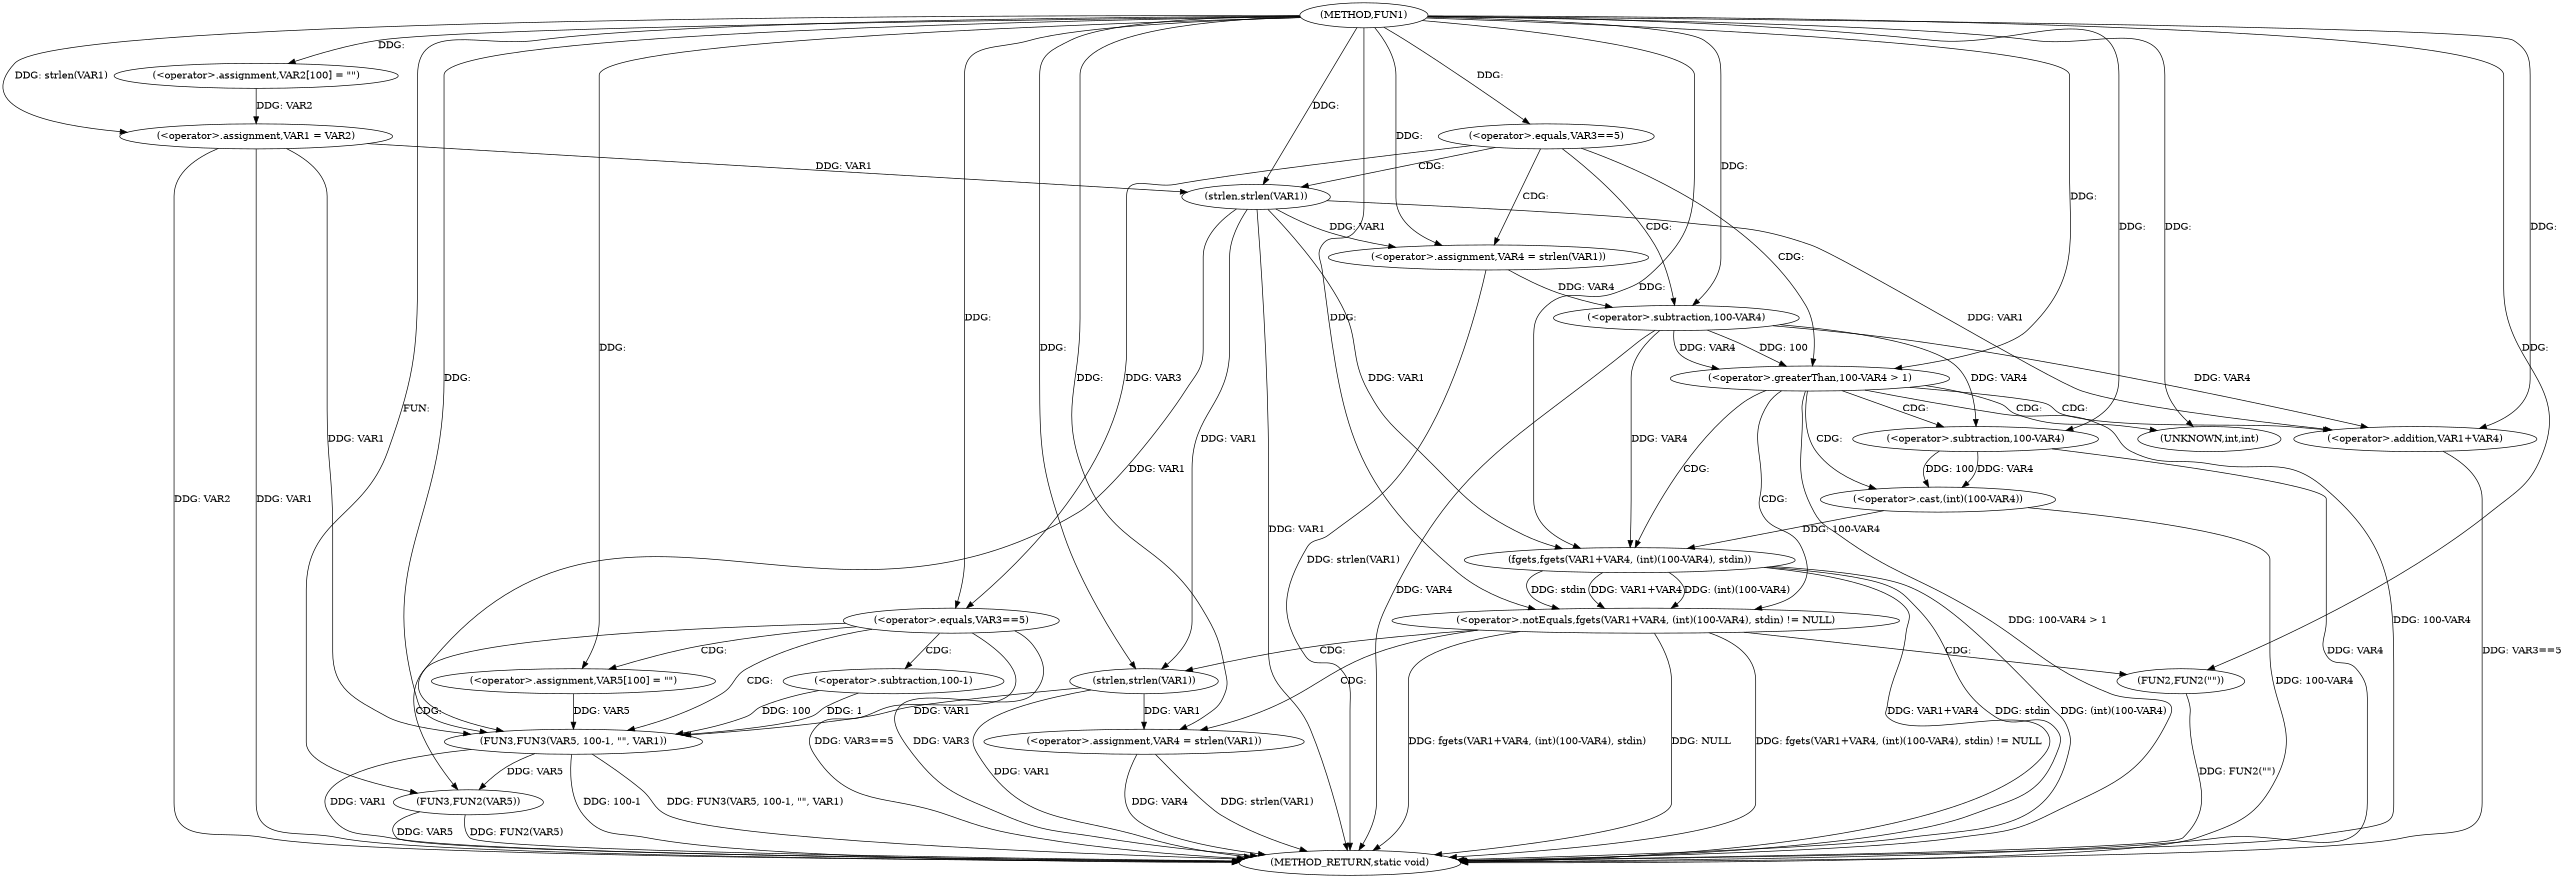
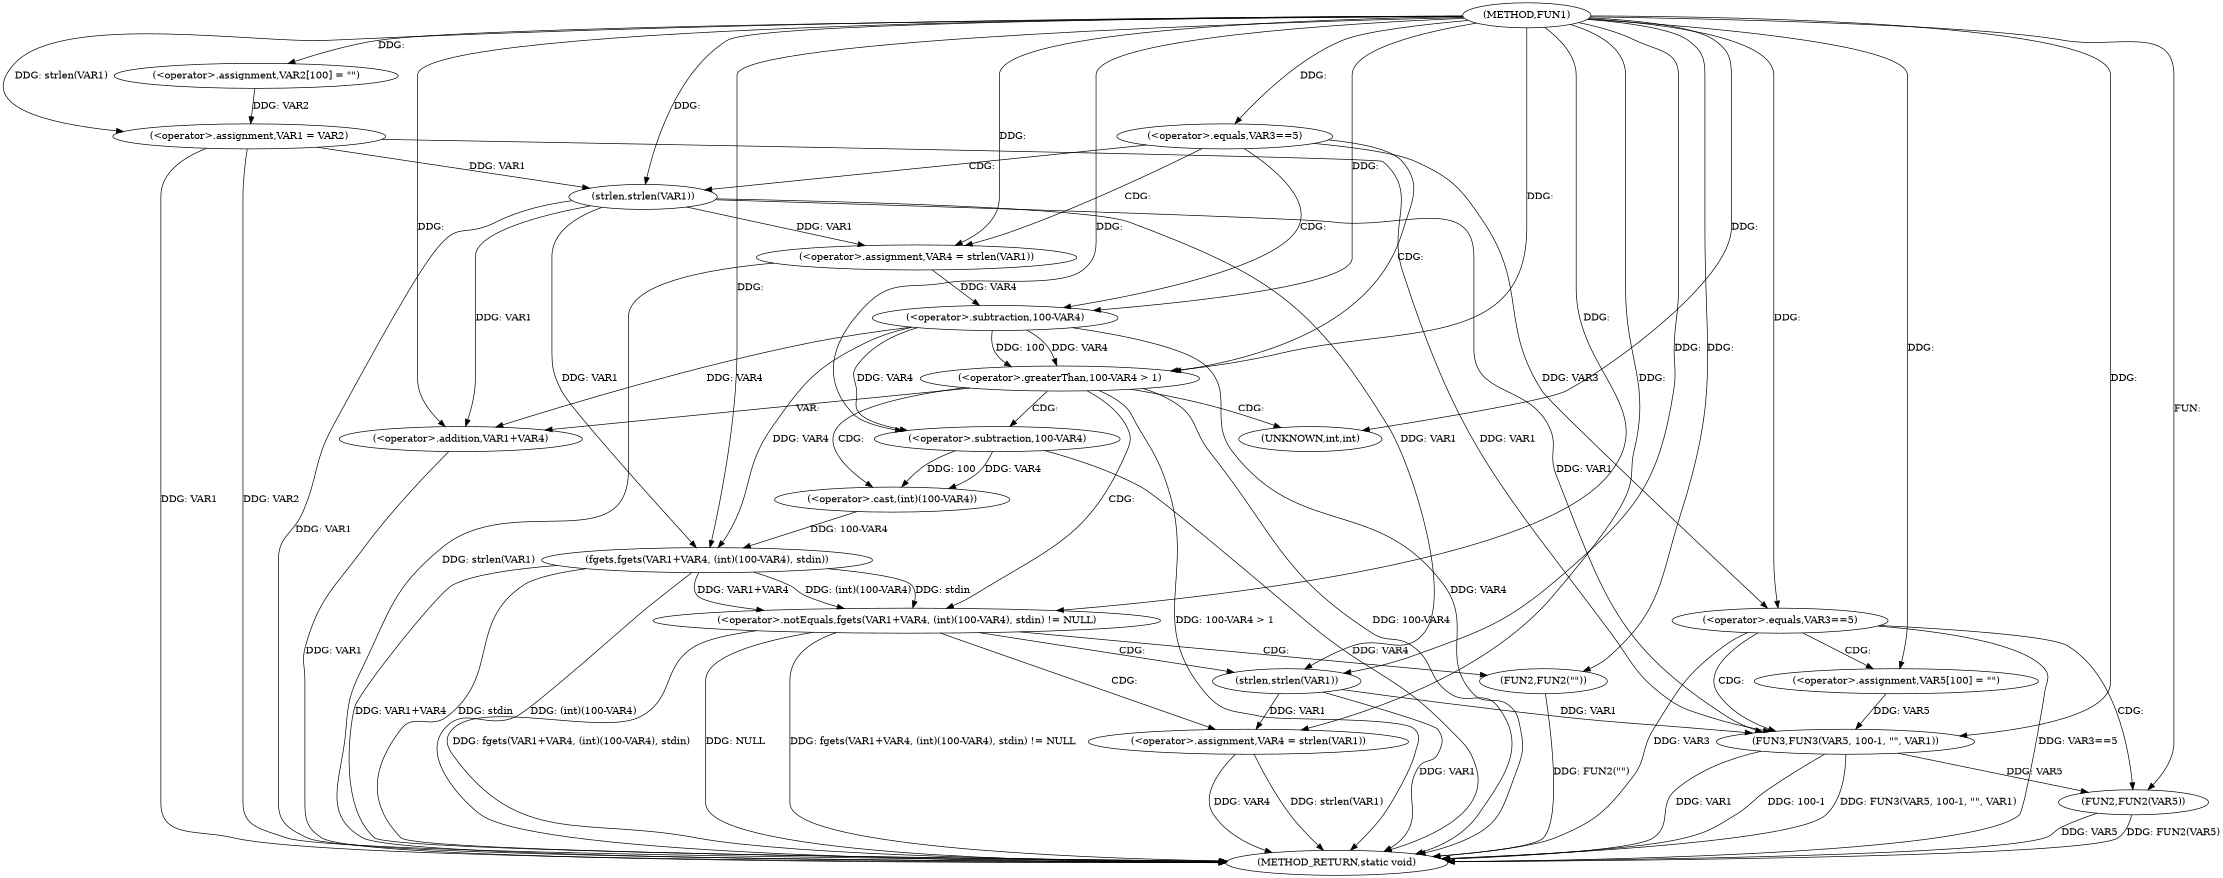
(2077, 409) -> (810, 409)
(1691, 456) -> none
(2522, 651) -> (334, 651)
(894, 681) -> none
(468, 802) -> (2134, 802)
(2217, 831) -> none
